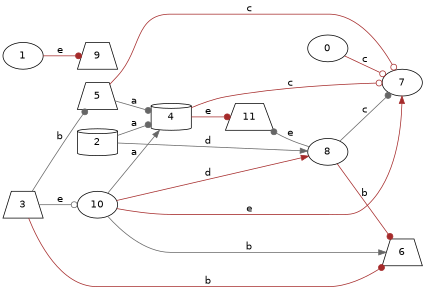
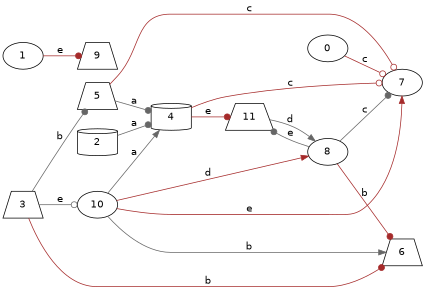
(209, 147) -> (291, 126)
